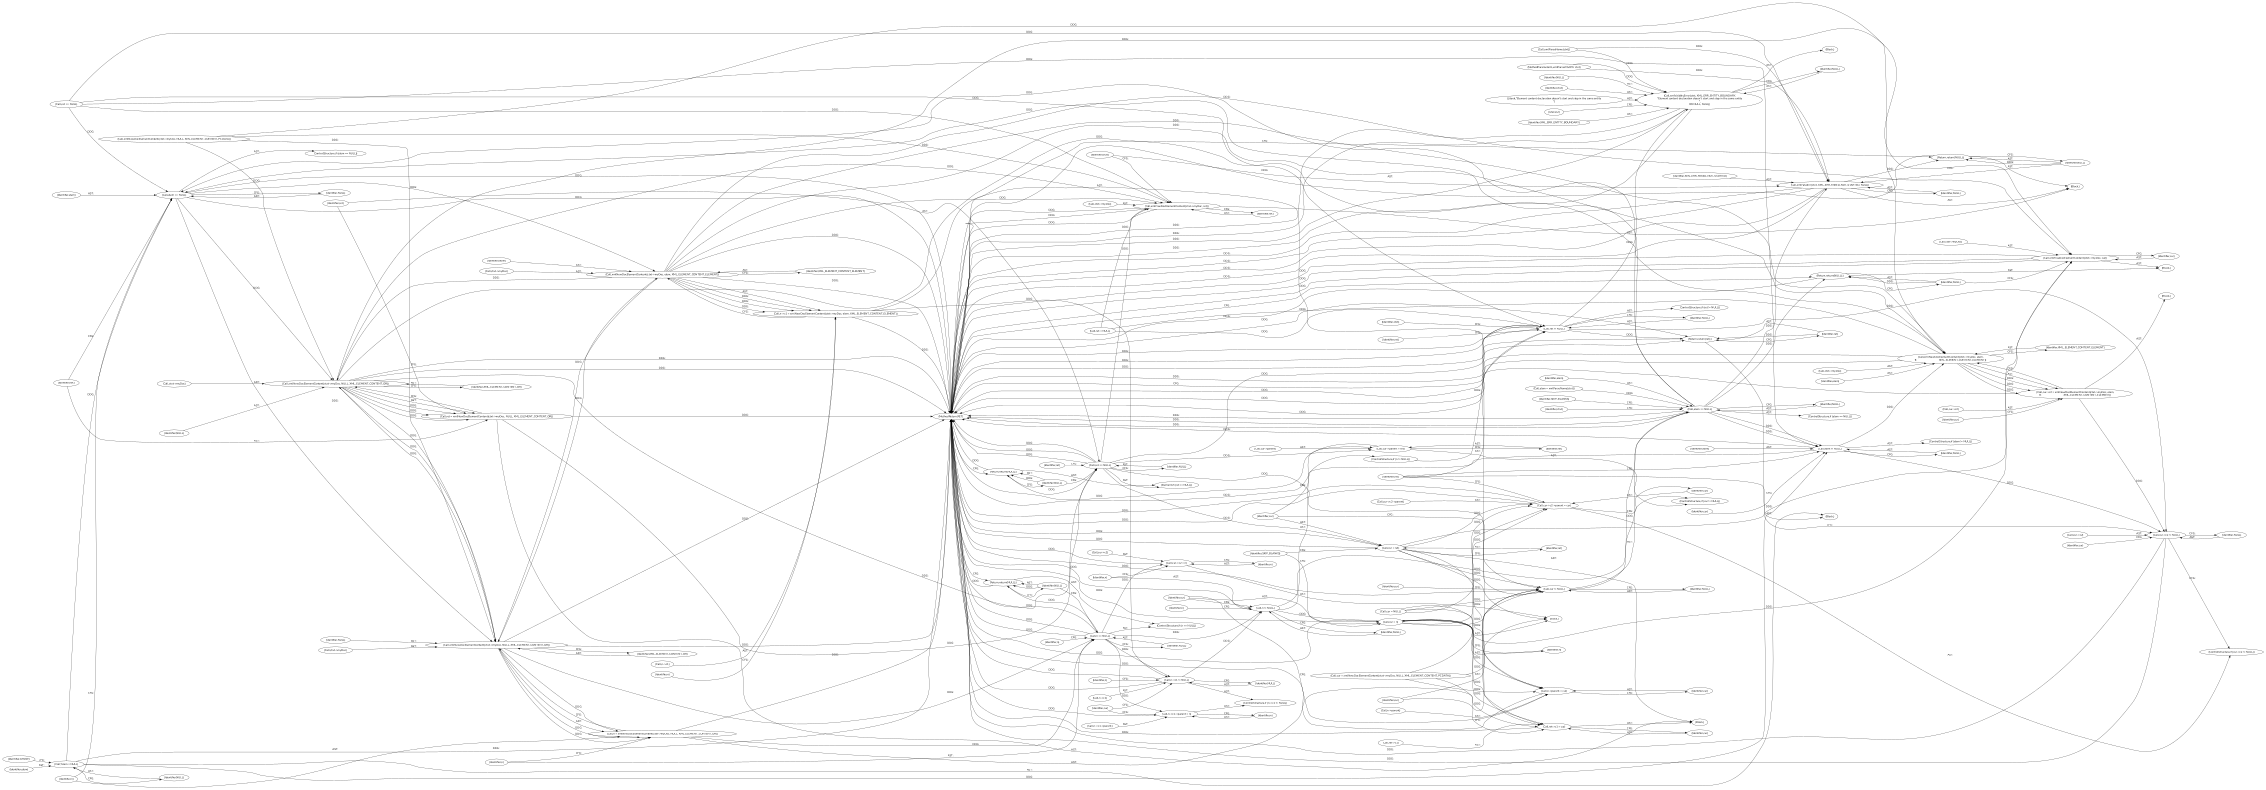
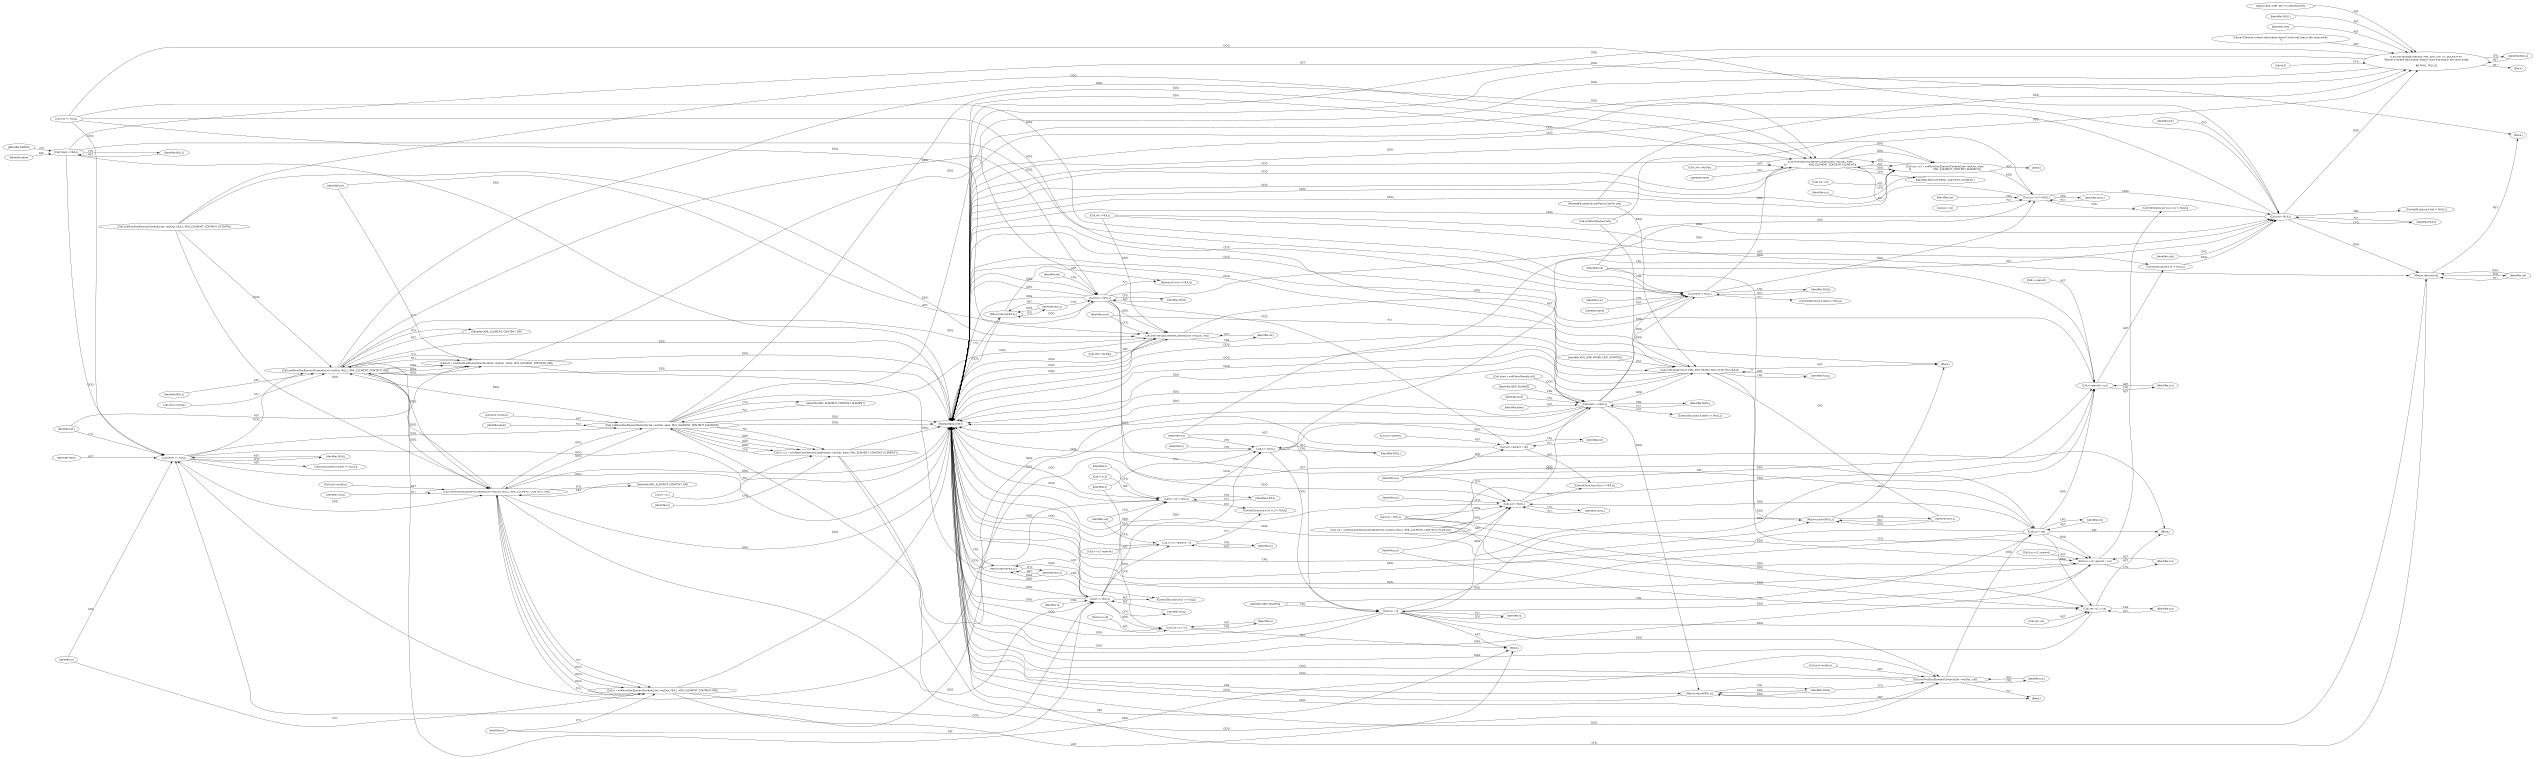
(1554, 122) -> (2281, 6)
(1952, 296) -> (2160, 196)
none -> (2128, 330)
(1809, 495) -> (1979, 605)
